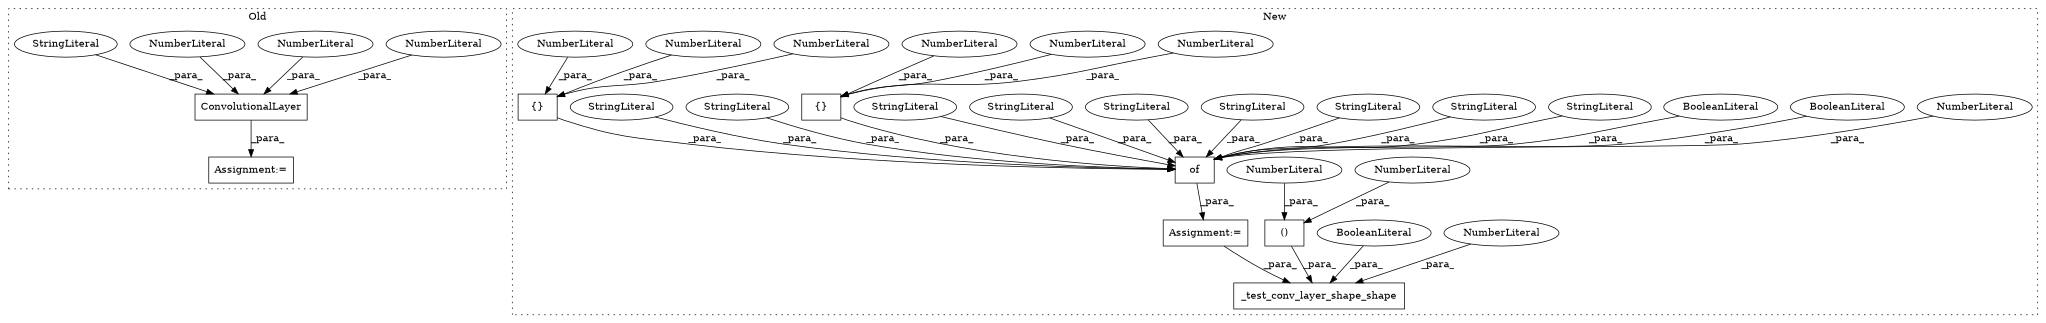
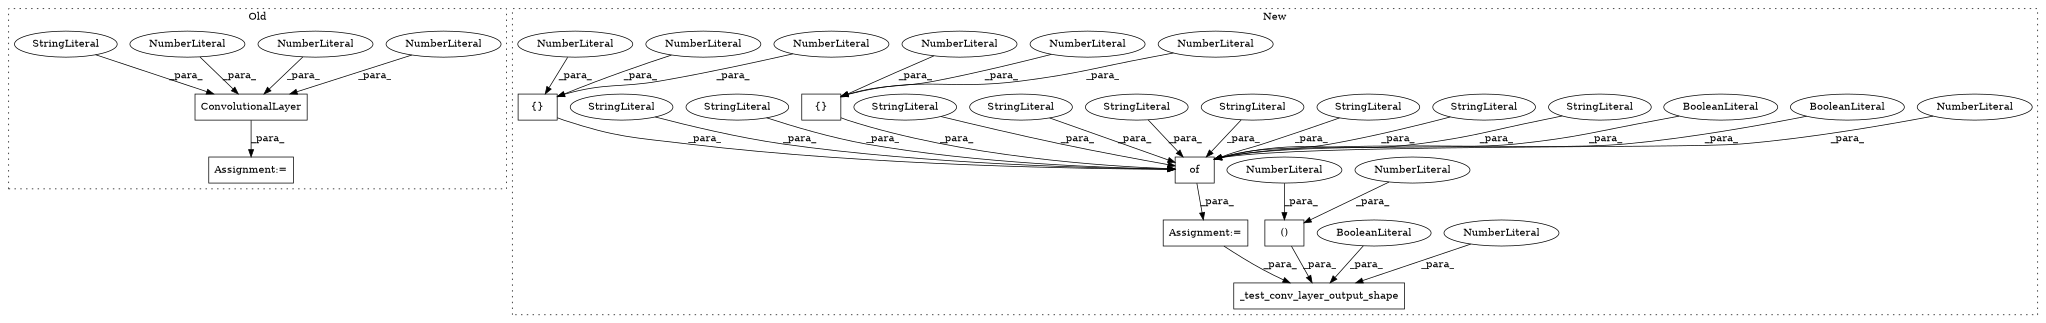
(1319, 296) -> (1319, 296)
